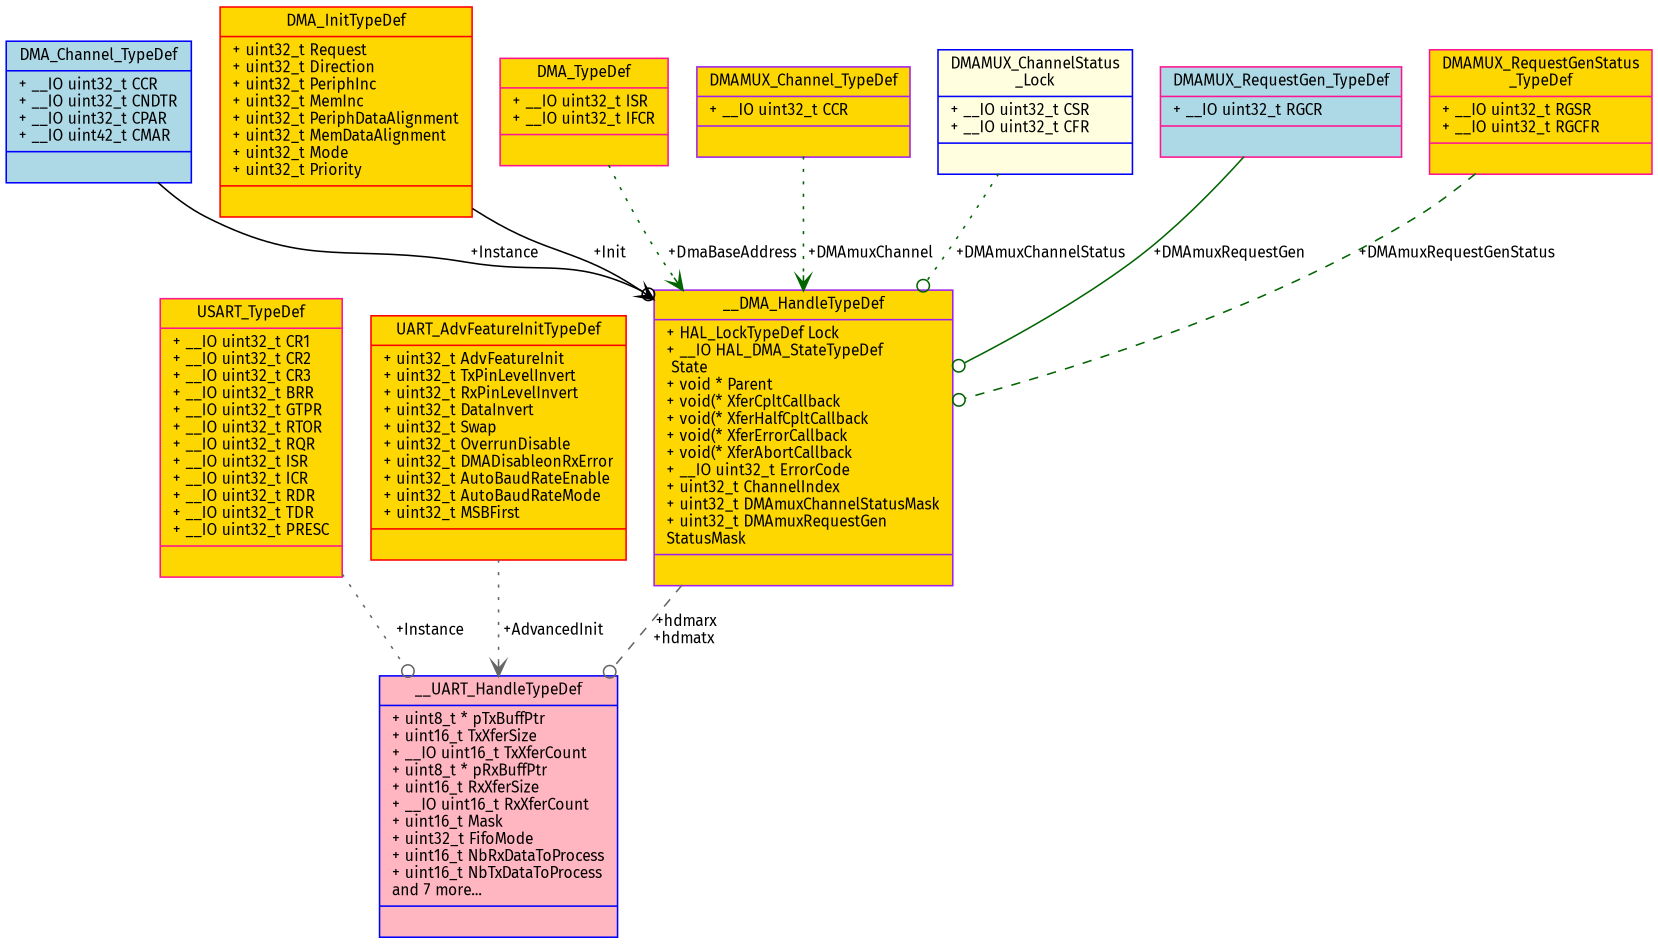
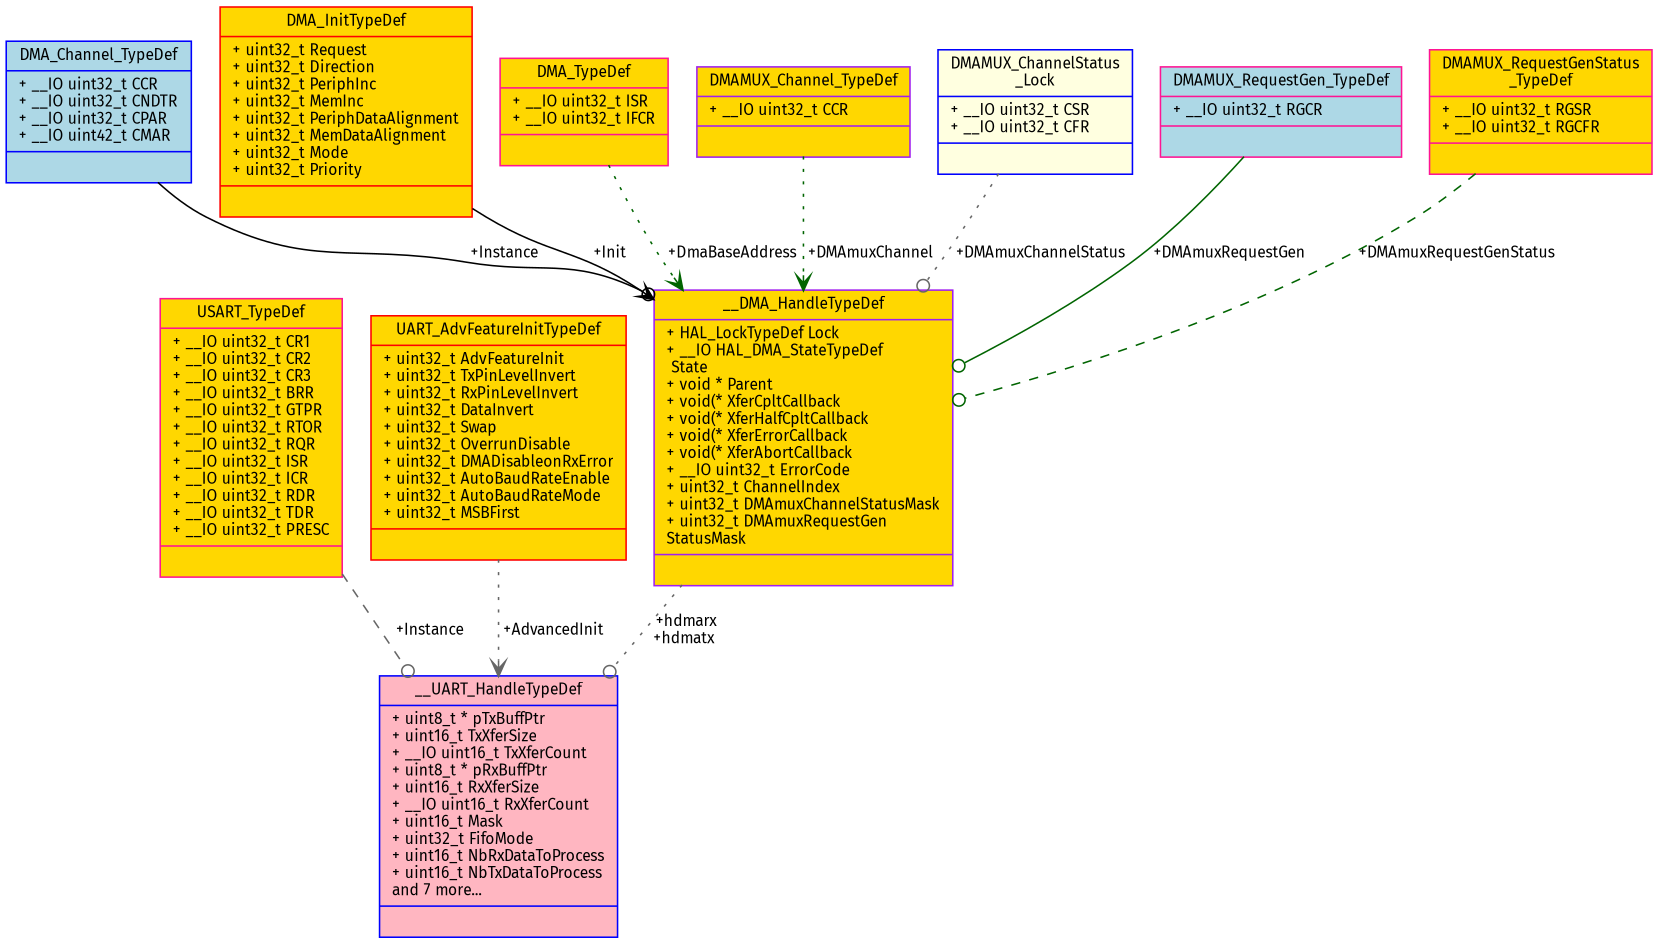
(964, 228) -> (964, 228)
(373, 620) -> (373, 620)
(648, 626) -> (648, 626)
